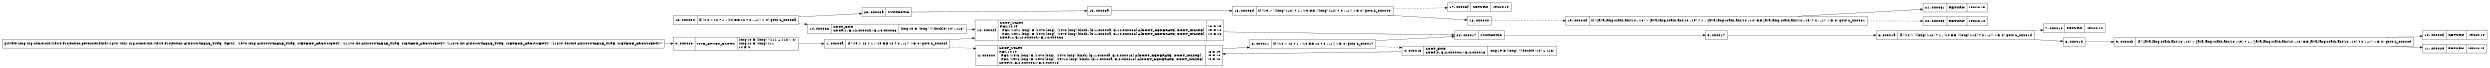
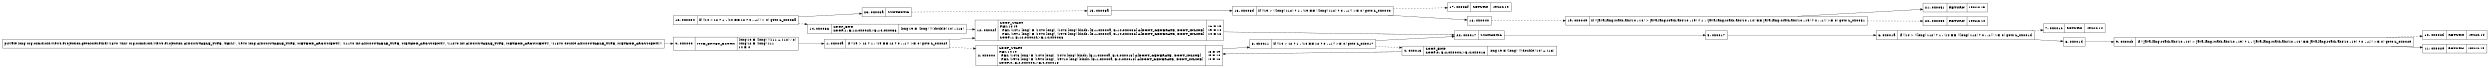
(998, 11) -> (998, 11)
